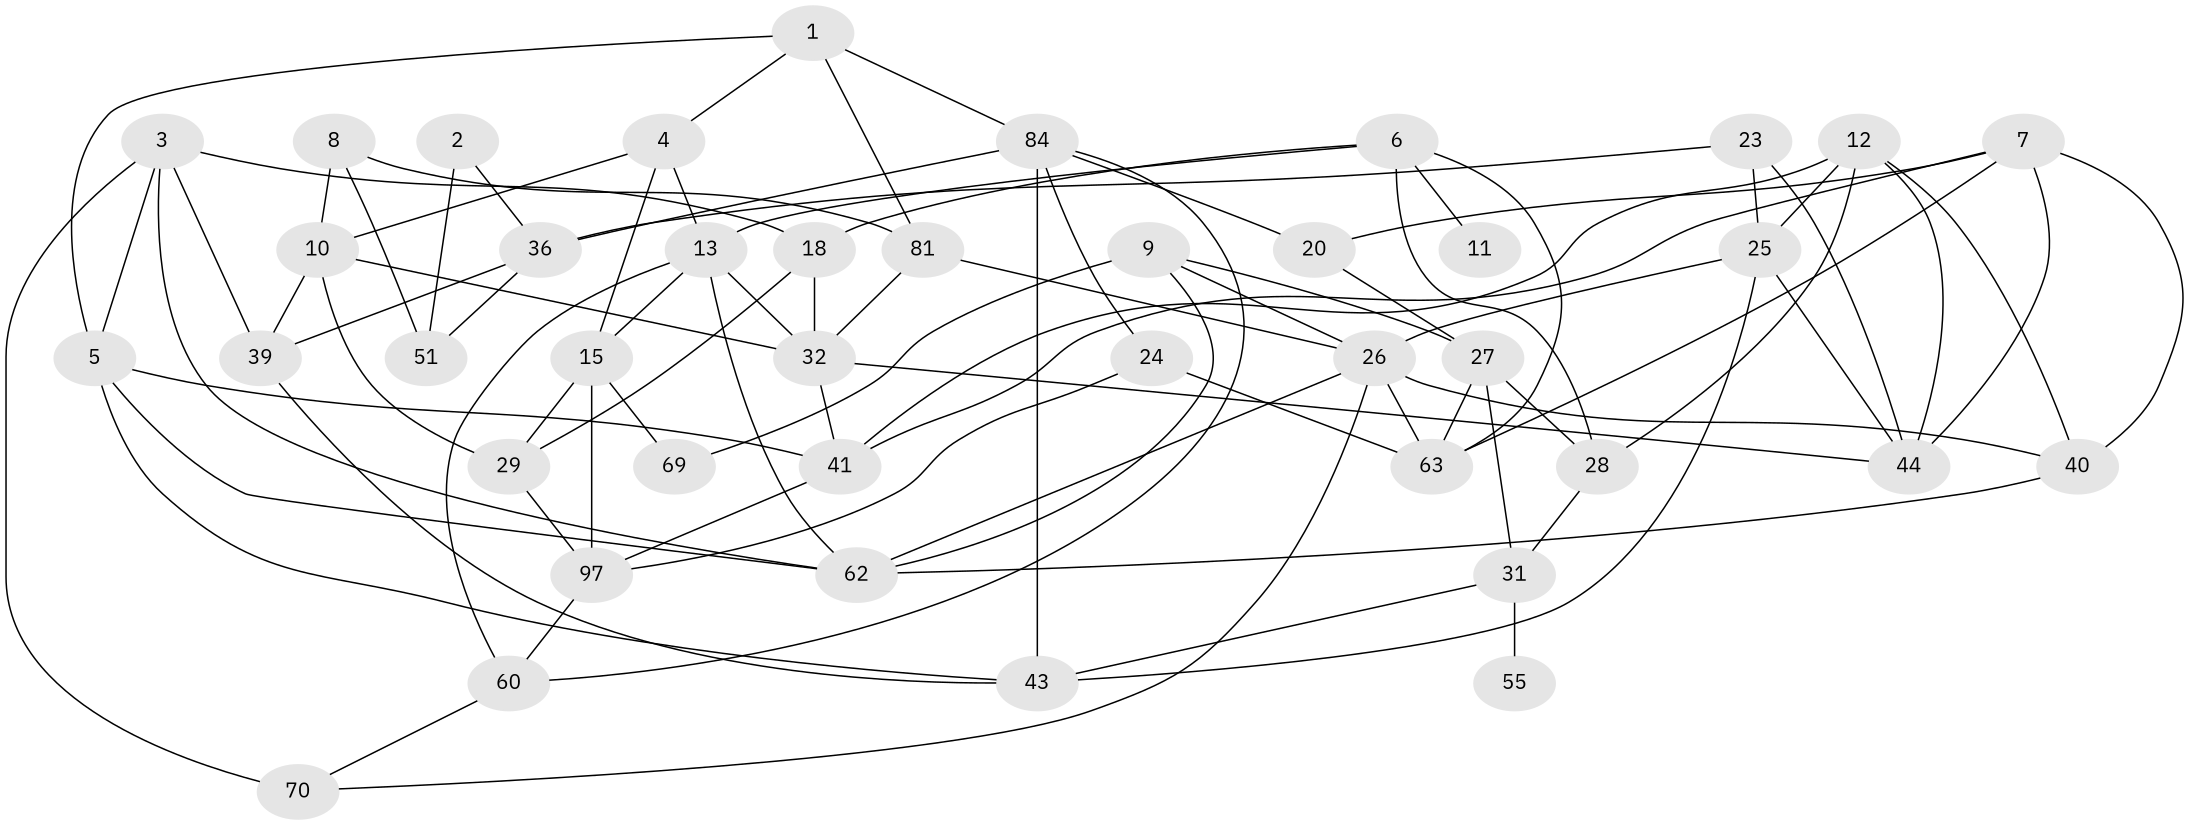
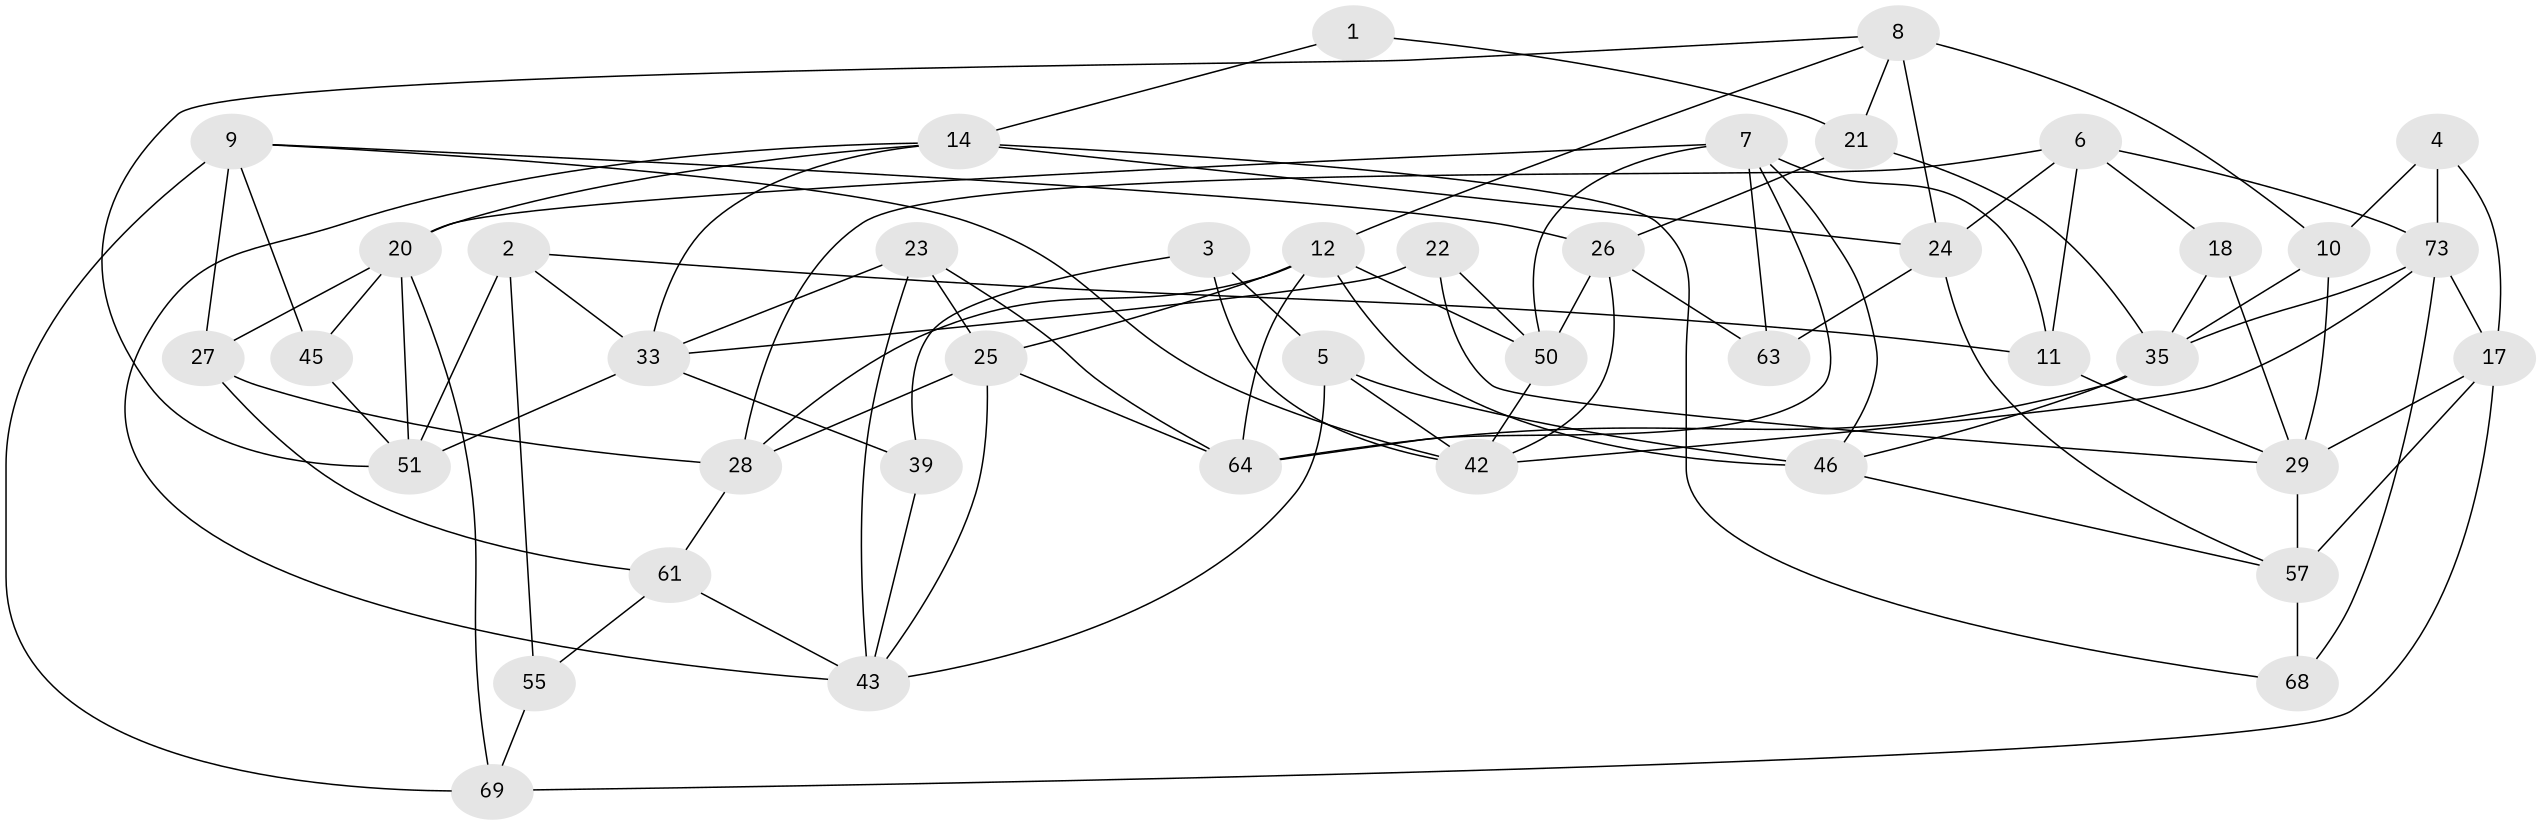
(324, 68) -> none
(738, 87) -> none
none -> (1609, 138)
none -> (1920, 141)
(1037, 142) -> (959, 142)
(434, 184) -> none
none -> (1949, 194)
(540, 250) -> (649, 358)
(706, 250) -> (2437, 250)
(923, 250) -> (1856, 142)
none -> (1438, 250)
(1570, 294) -> (859, 415)
none -> (1316, 300)
(289, 304) -> none
(1561, 311) -> (2015, 192)
none -> (312, 358)
none -> (405, 358)
(592, 358) -> (2495, 358)
(815, 358) -> (2157, 358)
(1458, 411) -> none
none -> (2171, 415)
none -> (865, 464)
none -> (522, 467)
(840, 467) -> (1826, 467)
(1909, 467) -> (1241, 467)
(2078, 467) -> (1546, 358)
none -> (474, 516)
(592, 575) -> (2297, 575)
(857, 575) -> (1477, 467)
(1515, 575) -> (670, 575)
(509, 684) -> (2297, 684)
none -> (513, 738)
(298, 792) -> none
